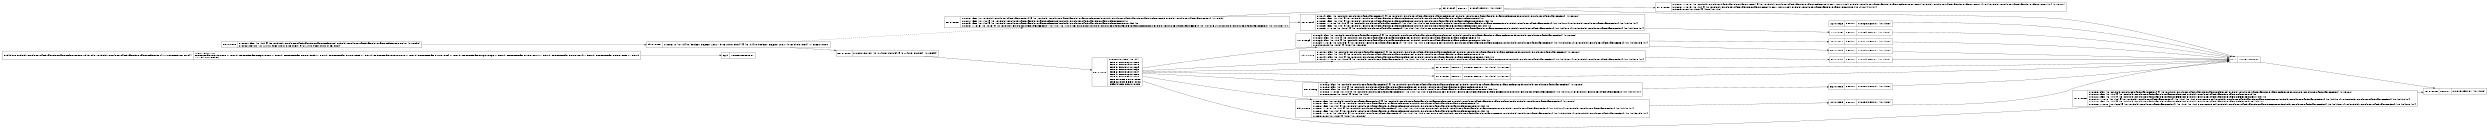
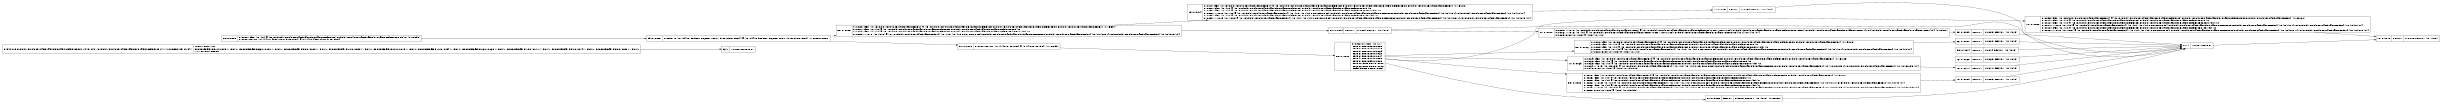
(1738, 48) -> (1951, 32)
(1473, 56) -> none
(1473, 68) -> none
